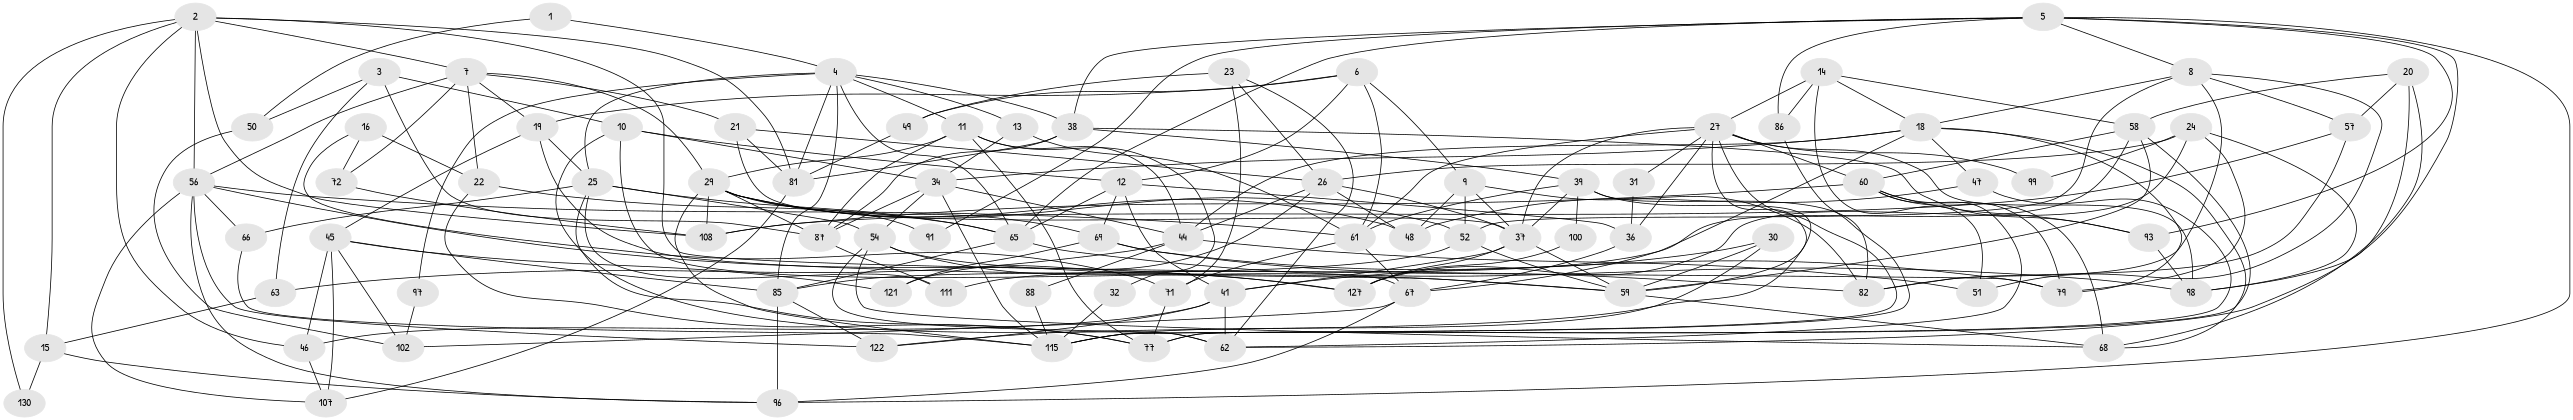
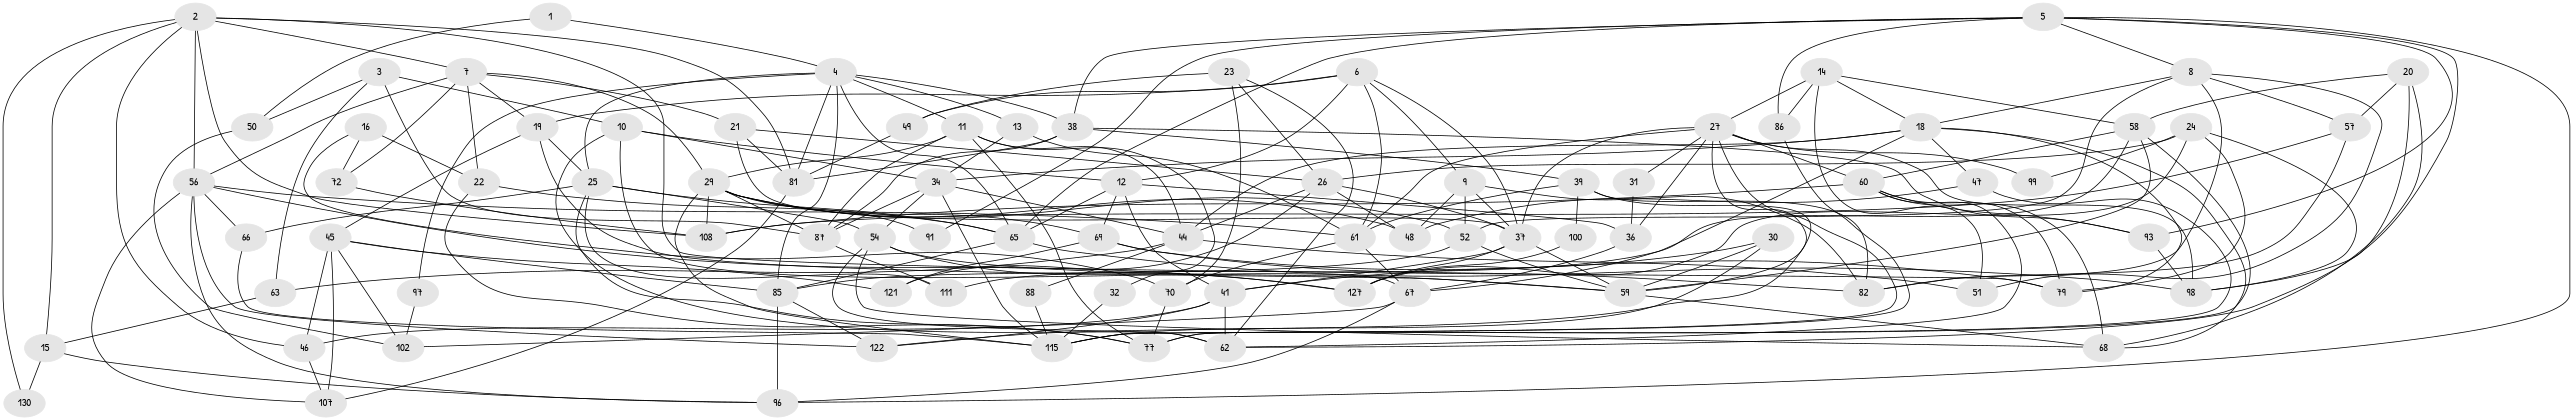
(1550, 209) -> (1454, 130)
(1170, 293) -> (1170, 293)
